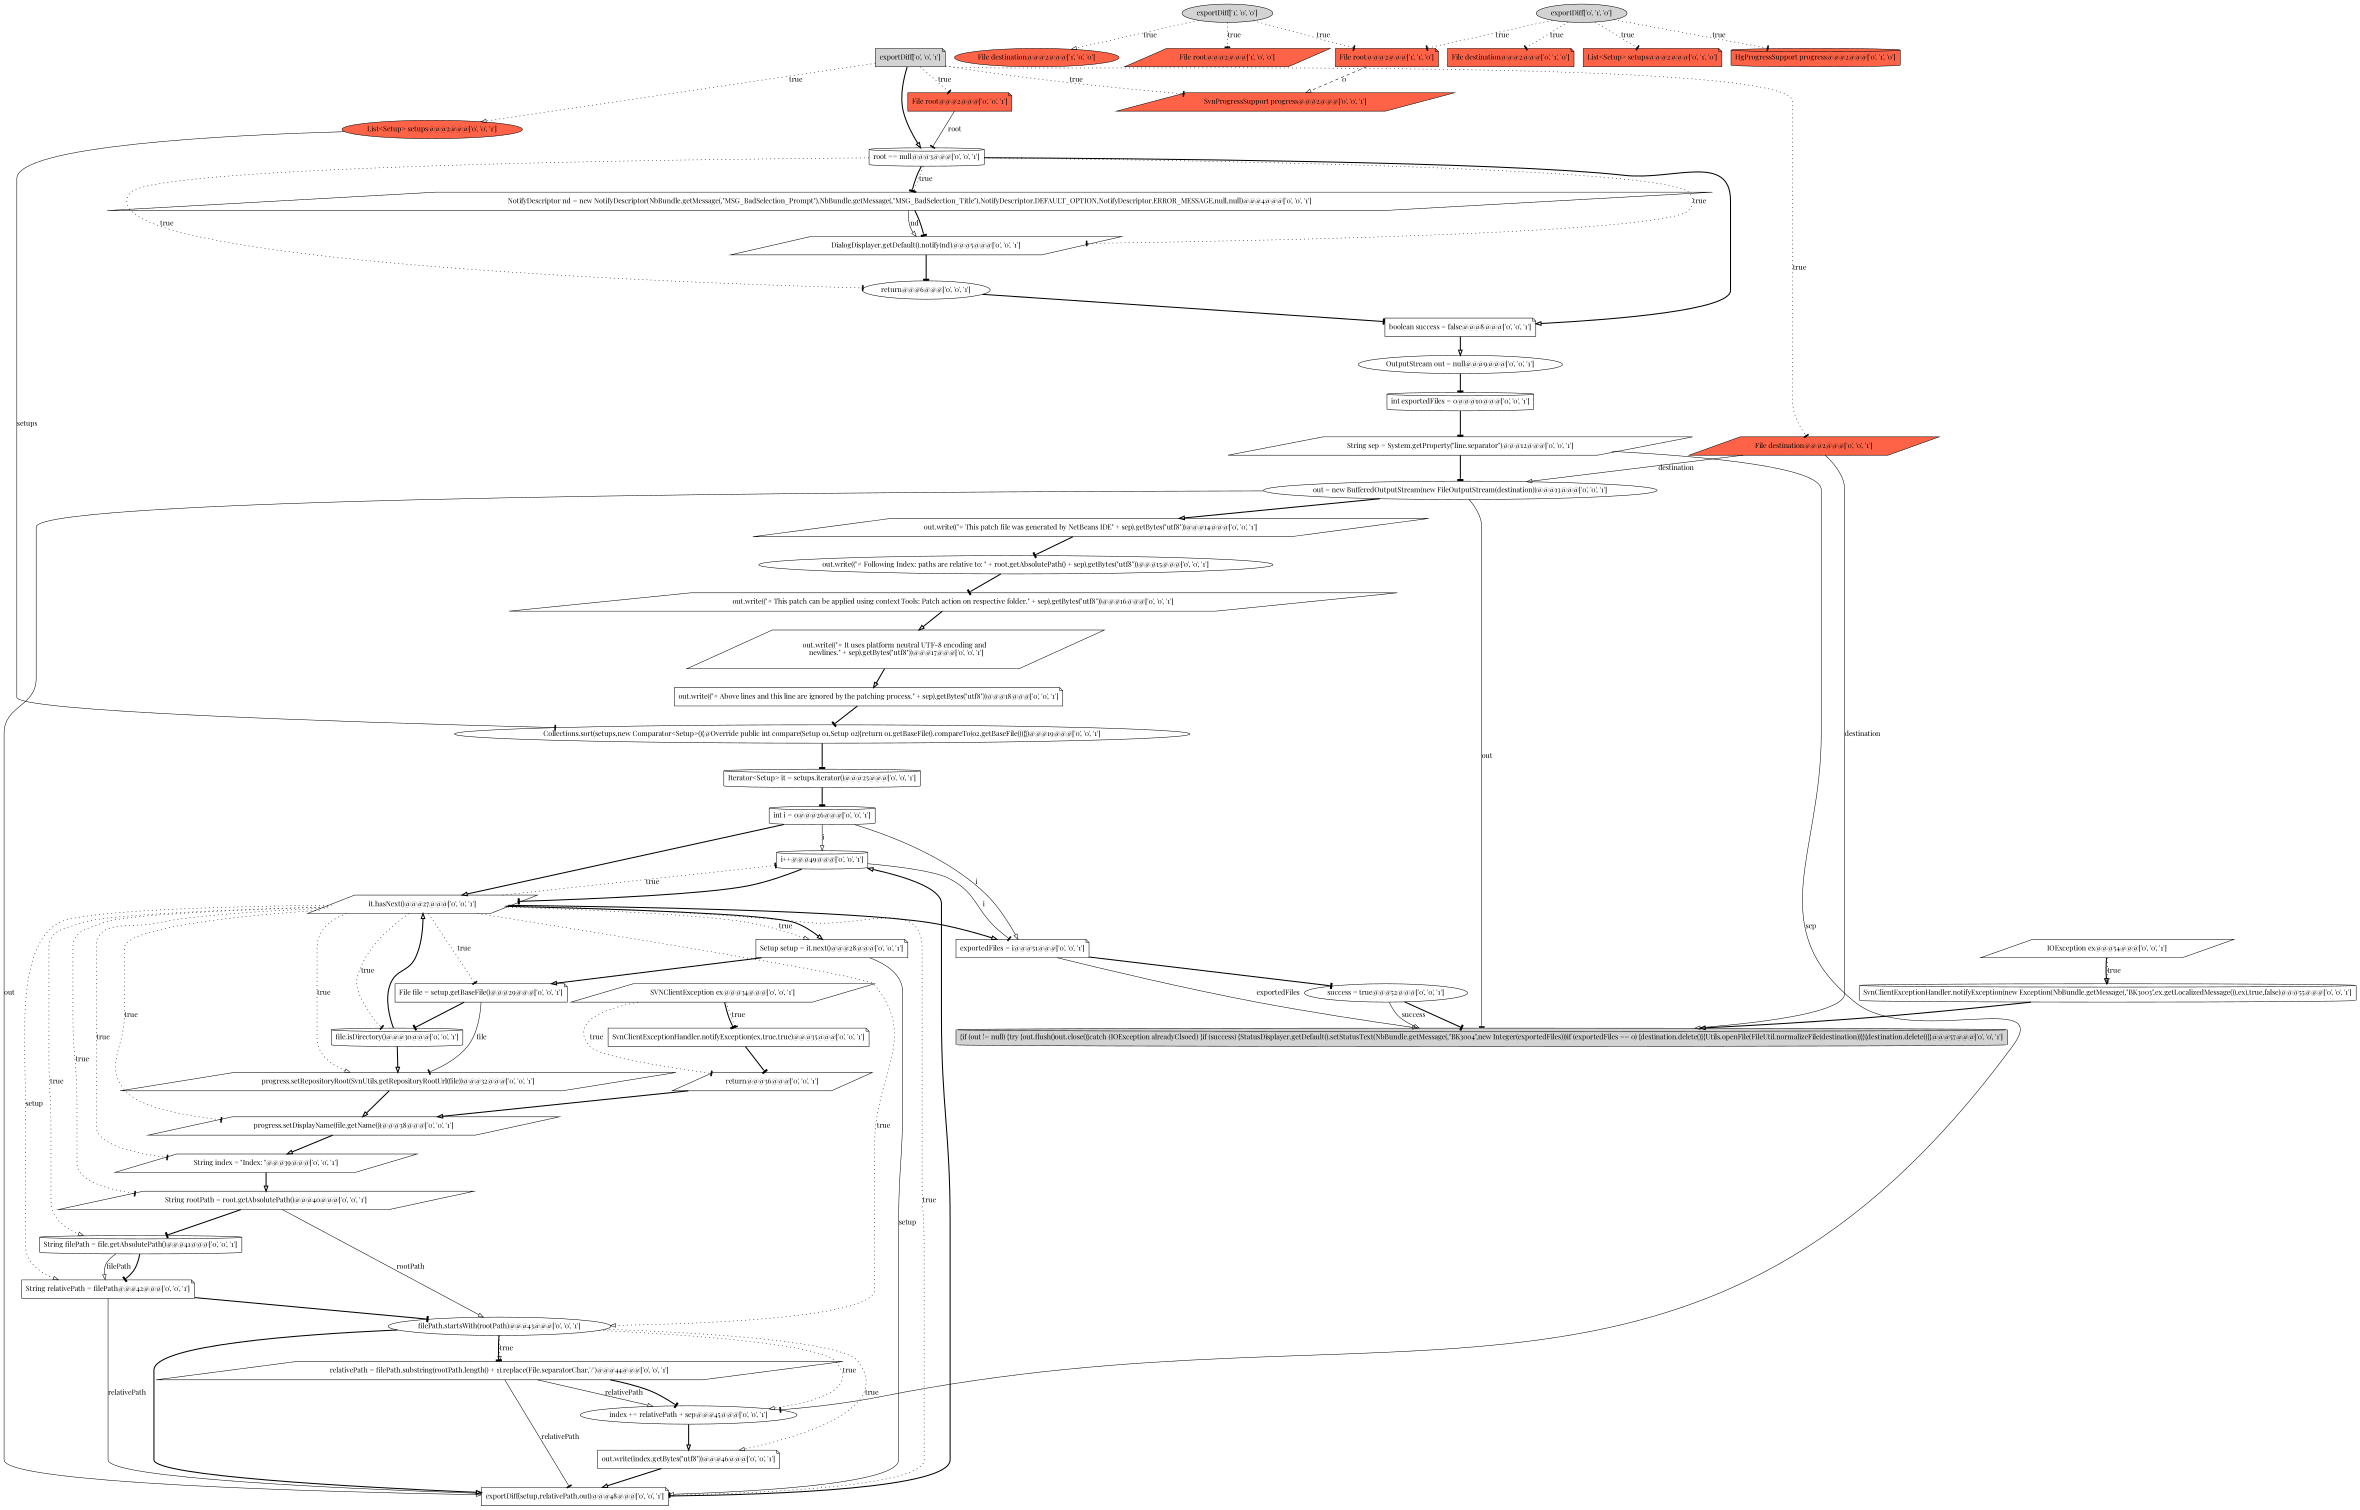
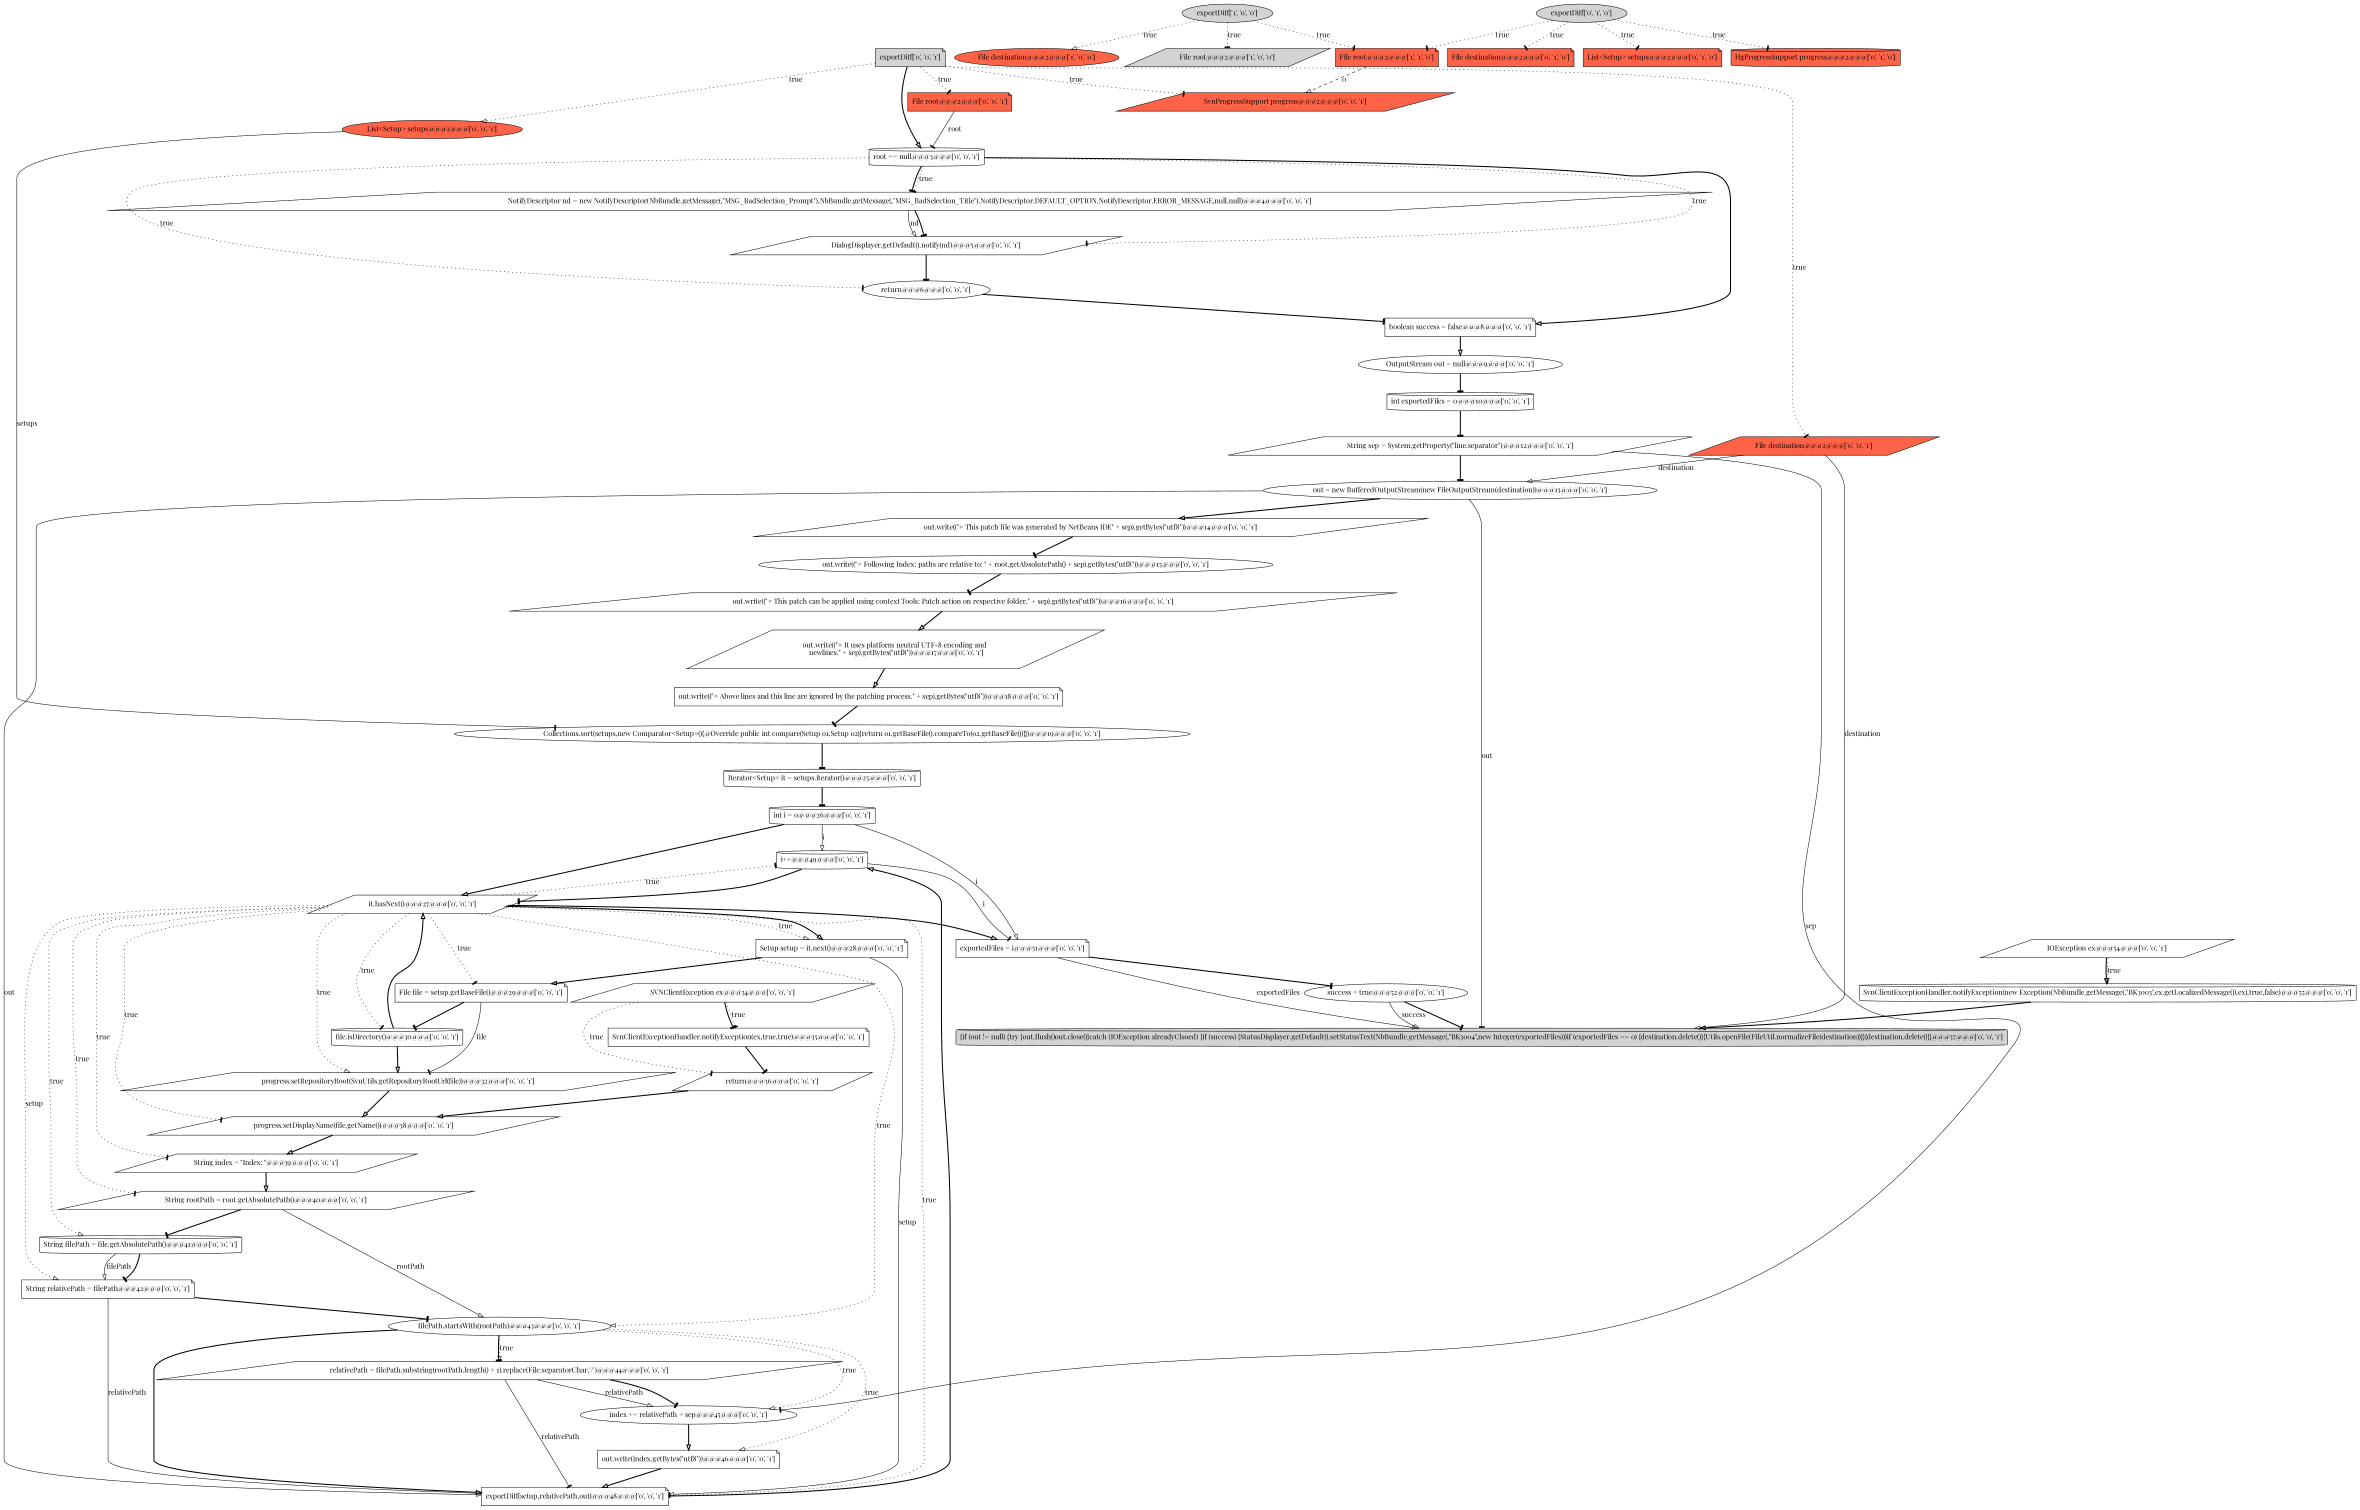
(1227, 58) -> (1227, 58)
